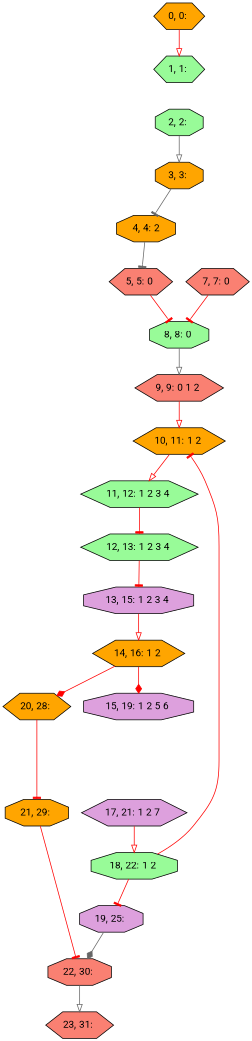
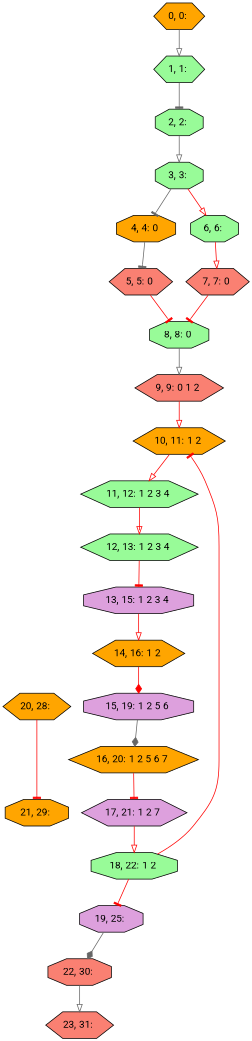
(179, 39) -> (179, 39)
none -> (179, 94)
(179, 176) -> (179, 176)
(146, 229) -> (146, 229)
none -> (215, 229)
(139, 519) -> (139, 519)
(90, 679) -> none
none -> (133, 760)
(58, 891) -> none
